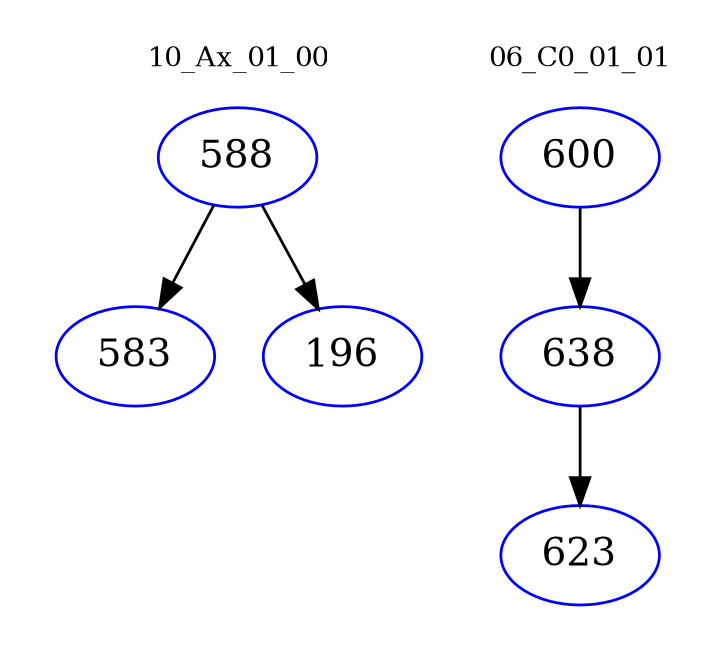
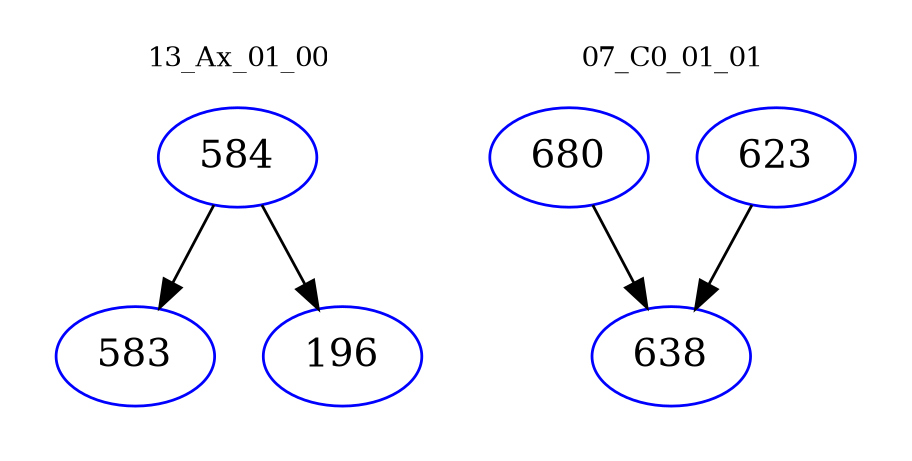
(239, 59) -> (239, 59)
(580, 59) -> (673, 59)
(238, 157) -> (238, 157)
(580, 157) -> (569, 157)
(580, 442) -> (730, 245)
